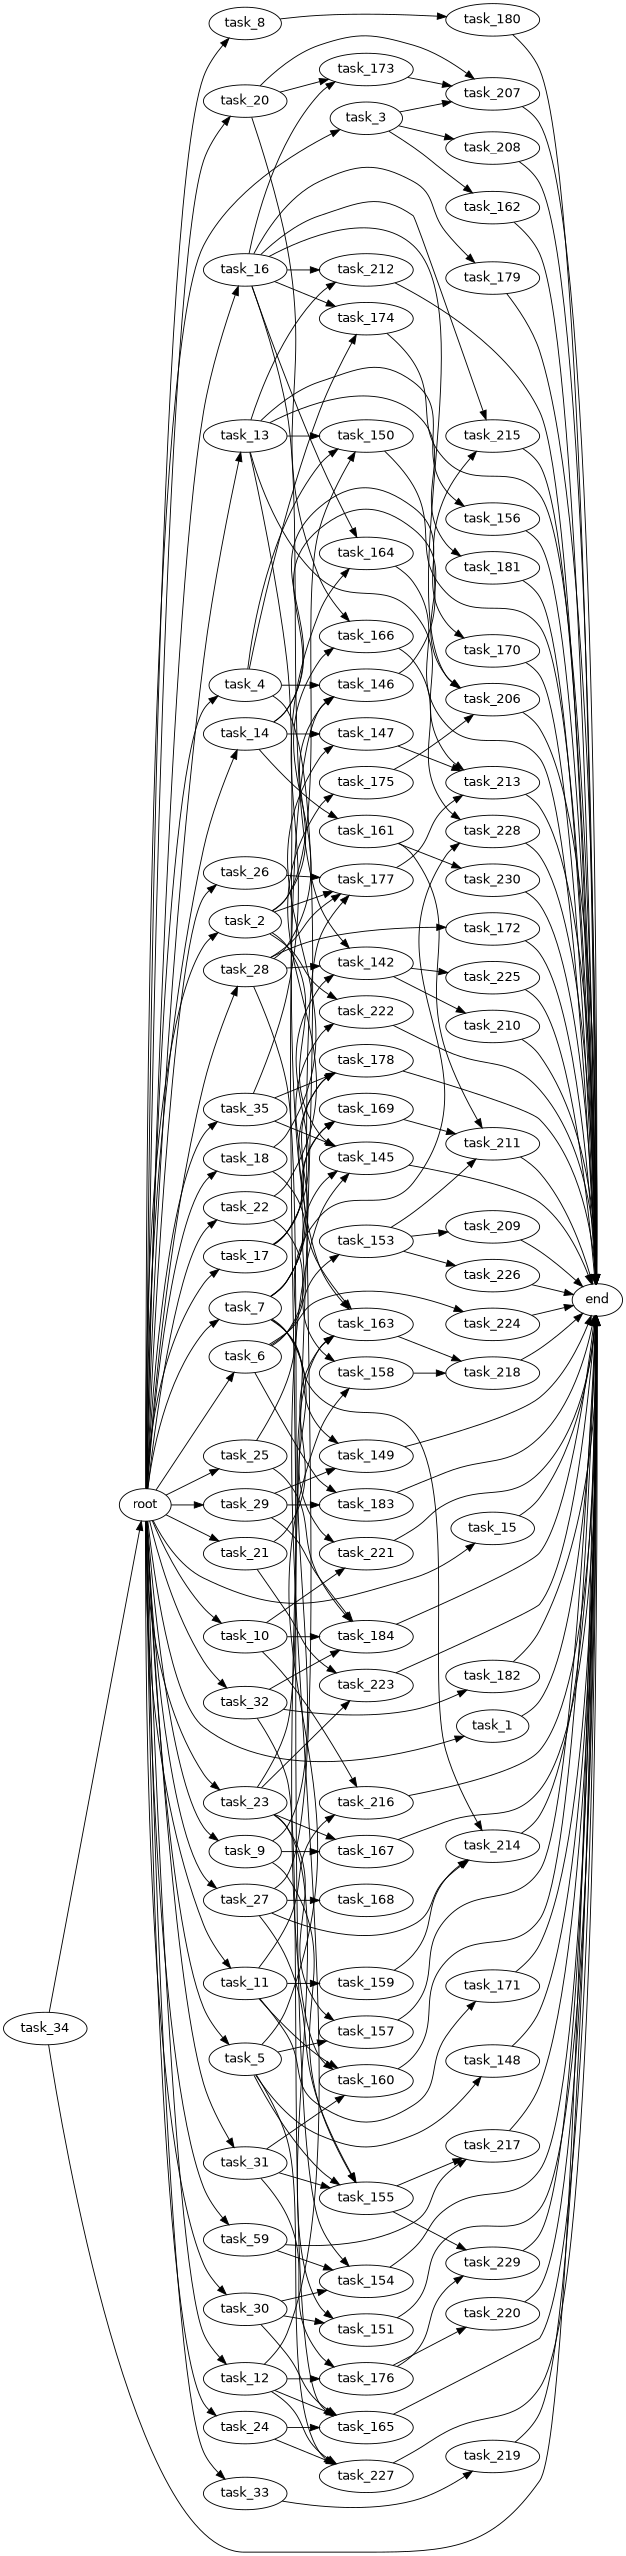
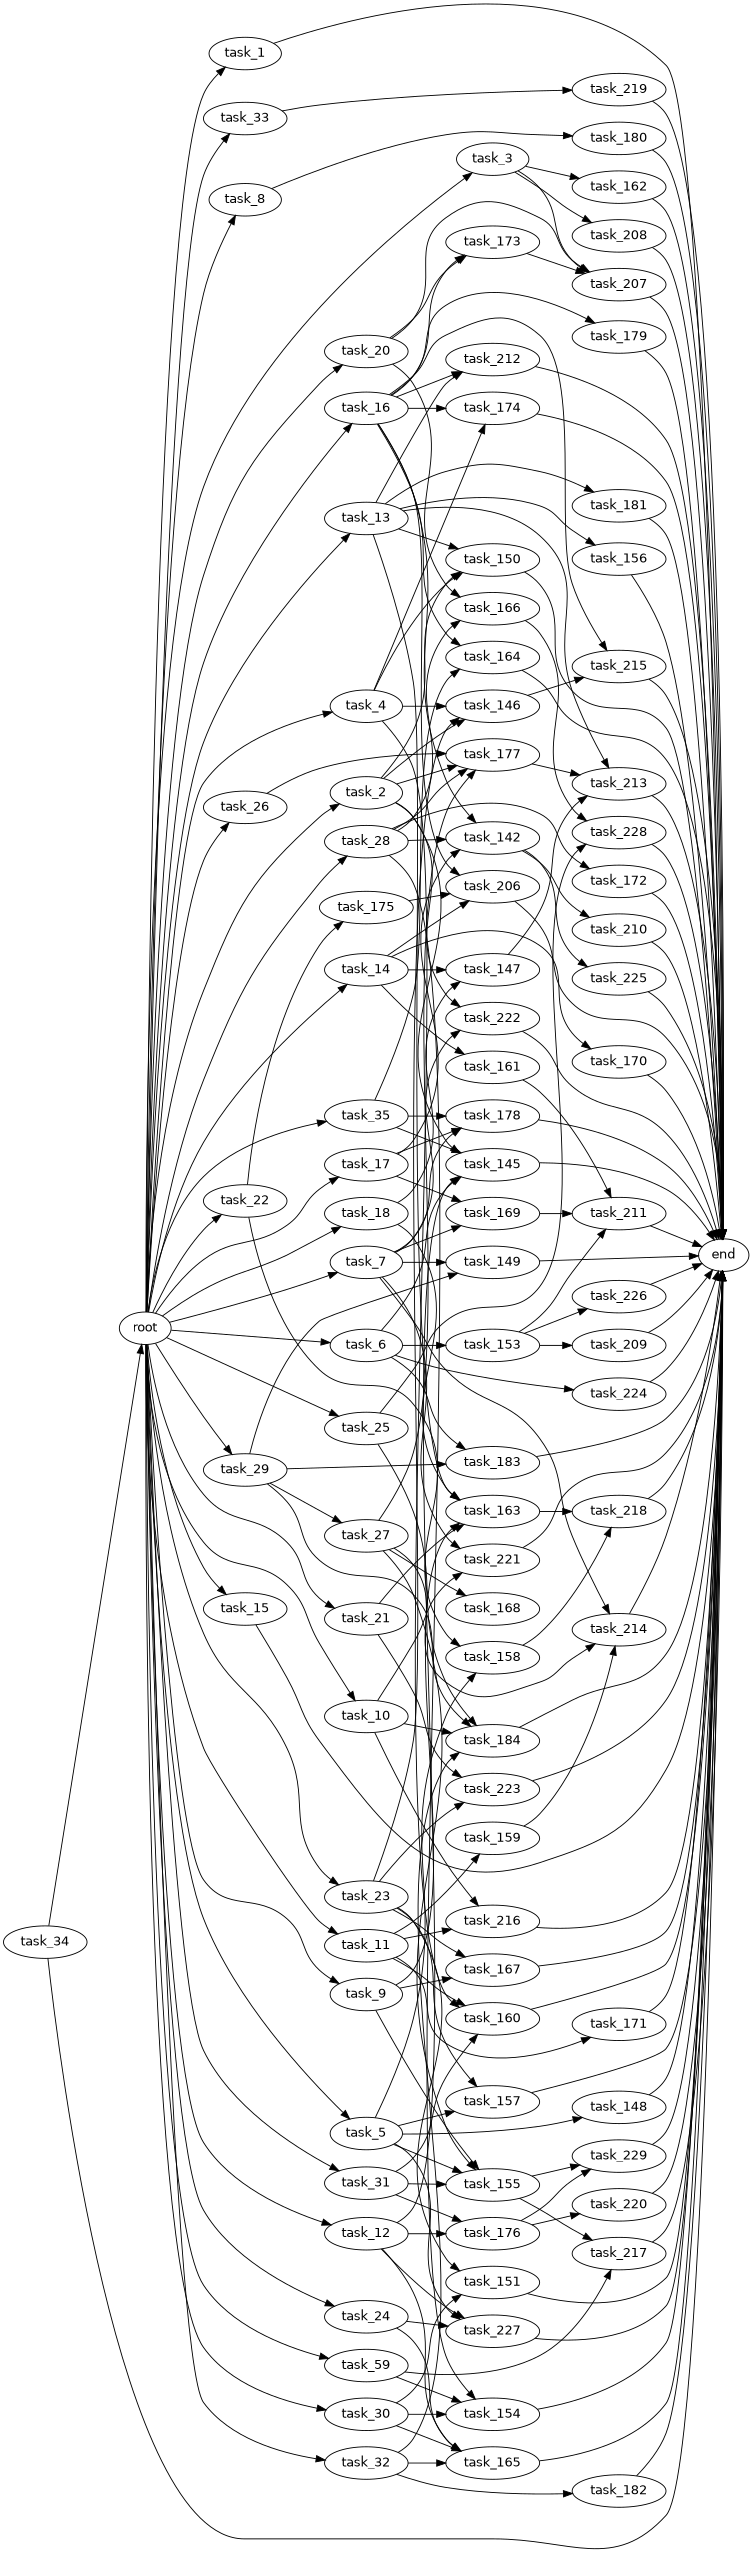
(493, 880) -> none
(166, 1733) -> (302, 1501)
